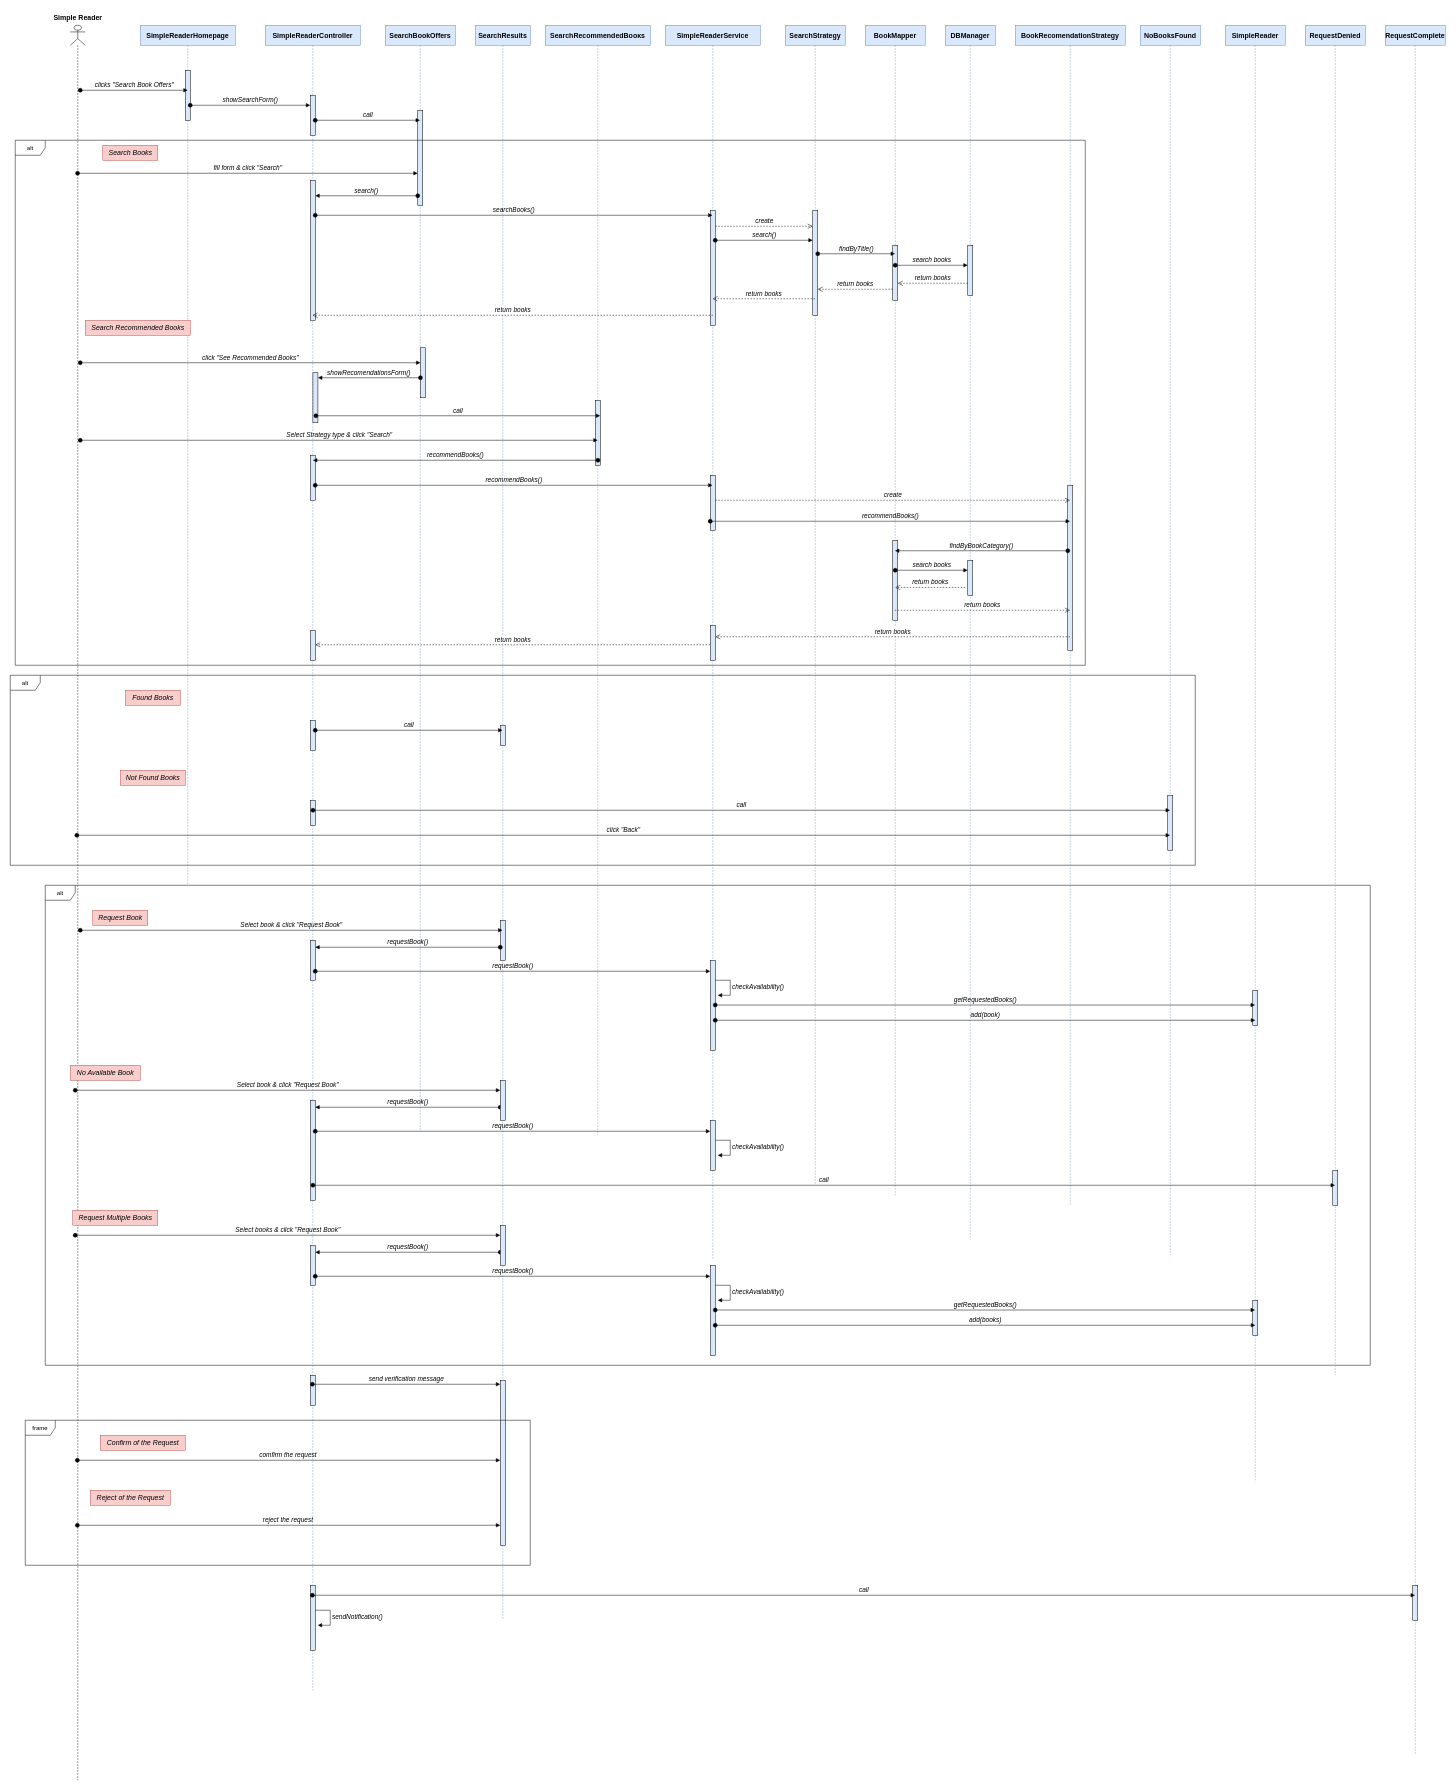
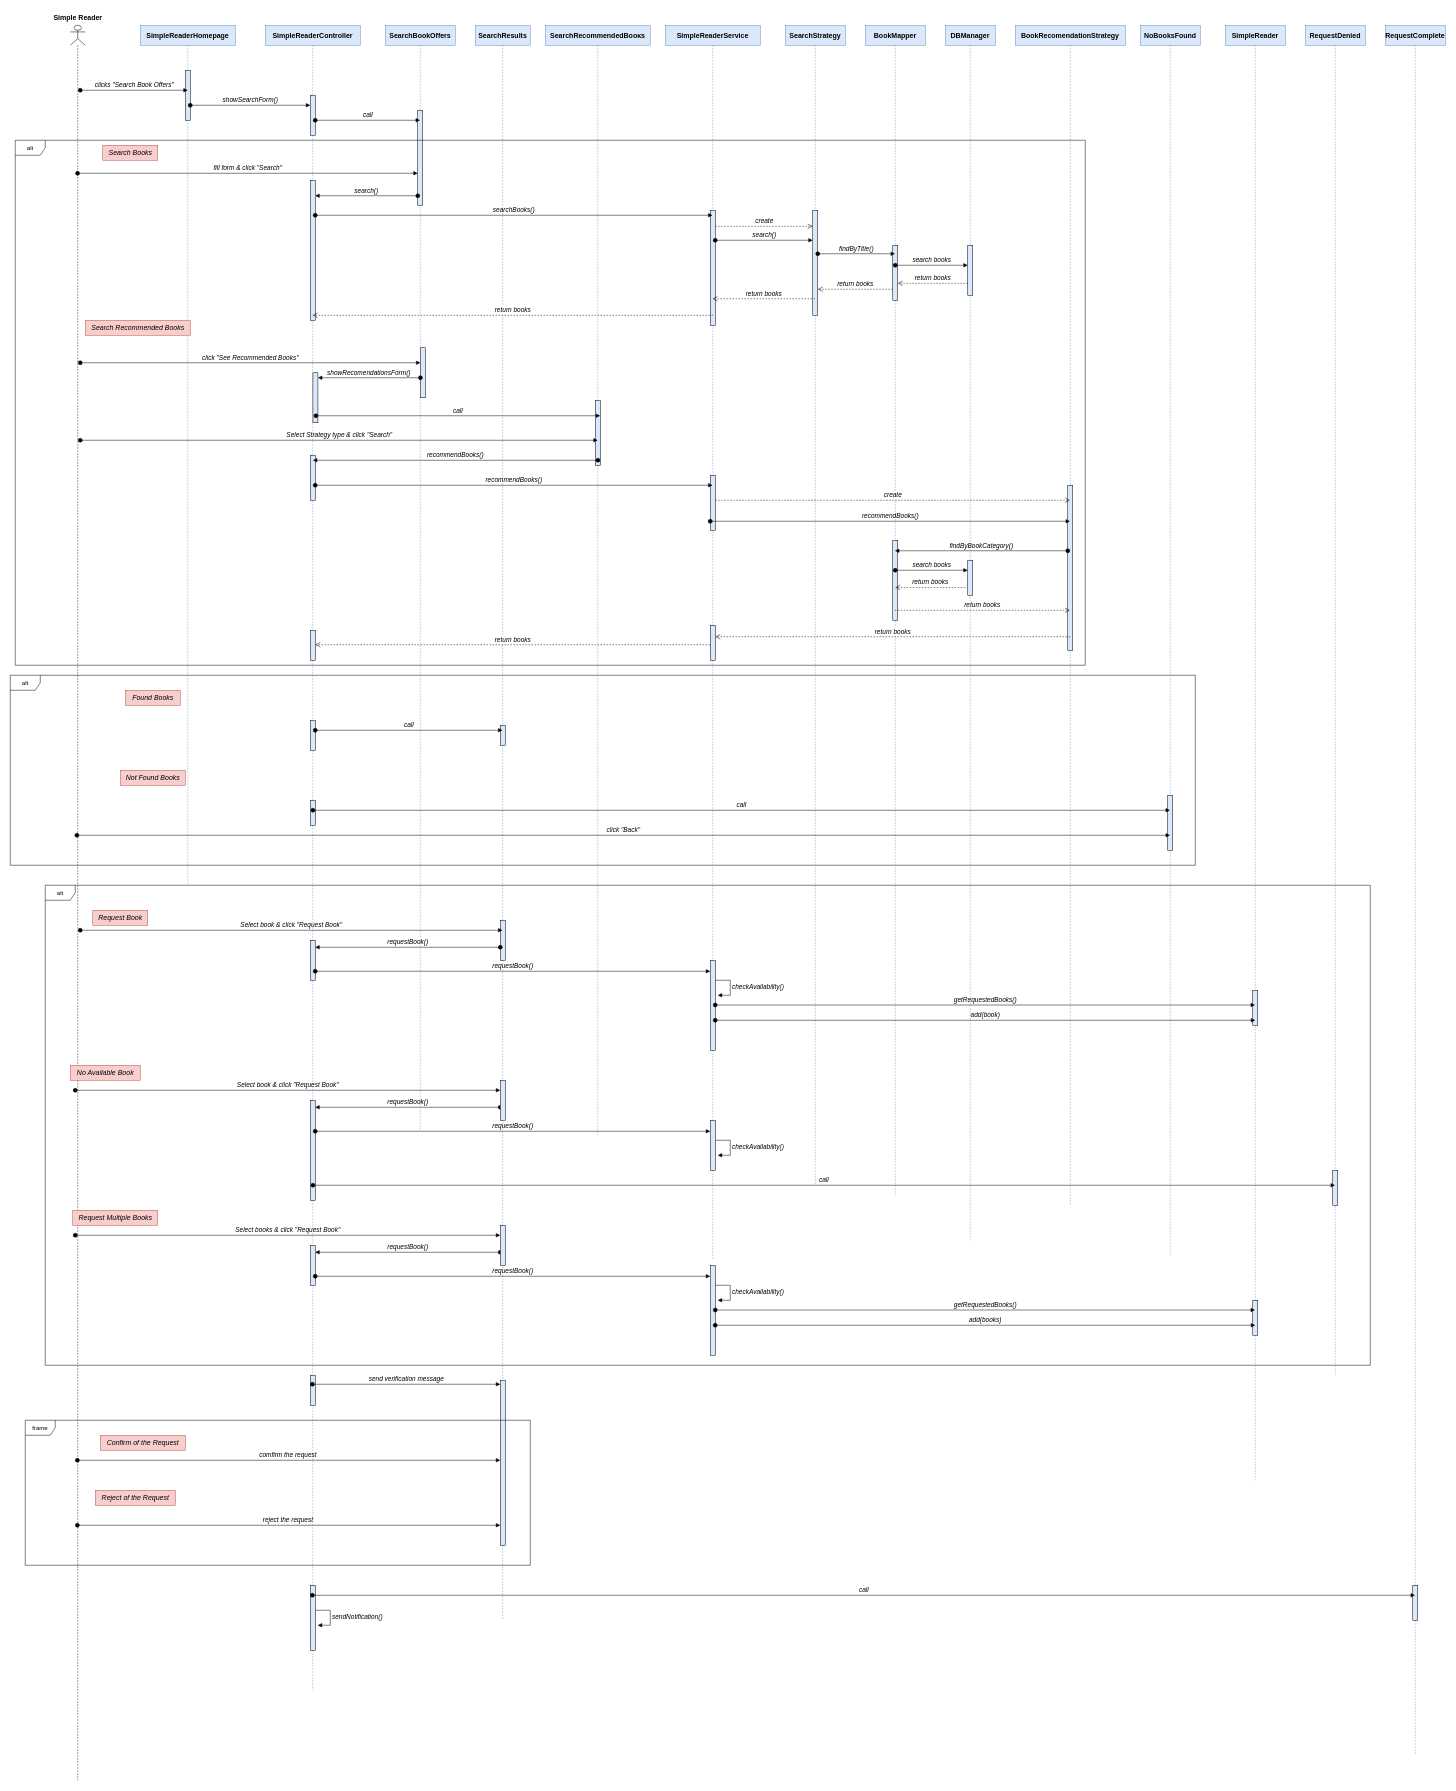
(130, 1498) -> (135, 1498)
